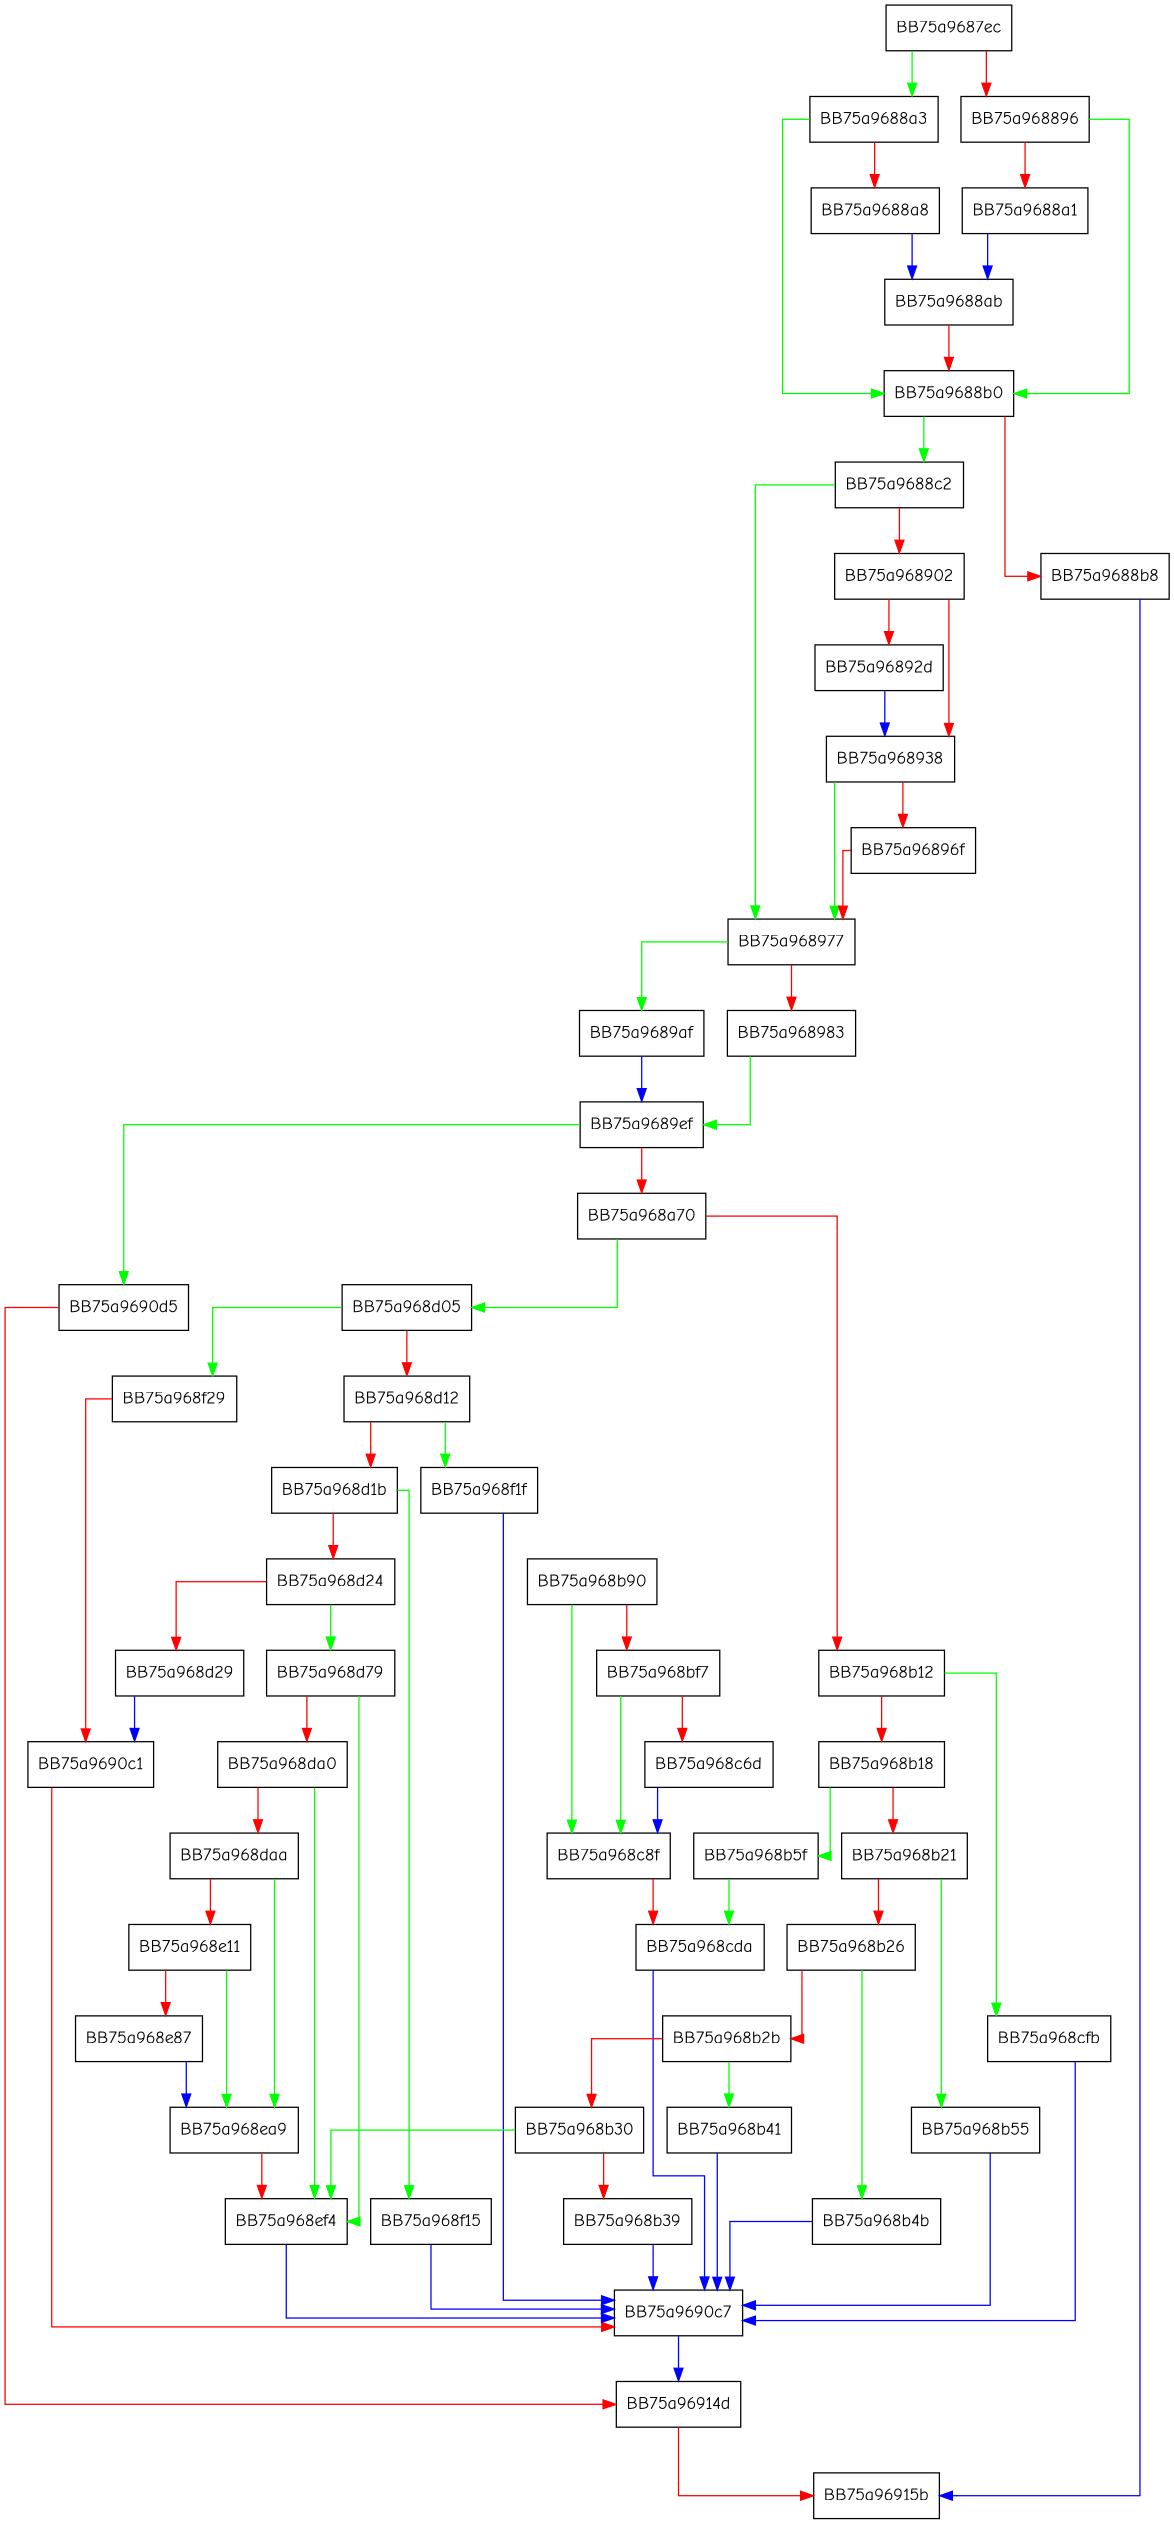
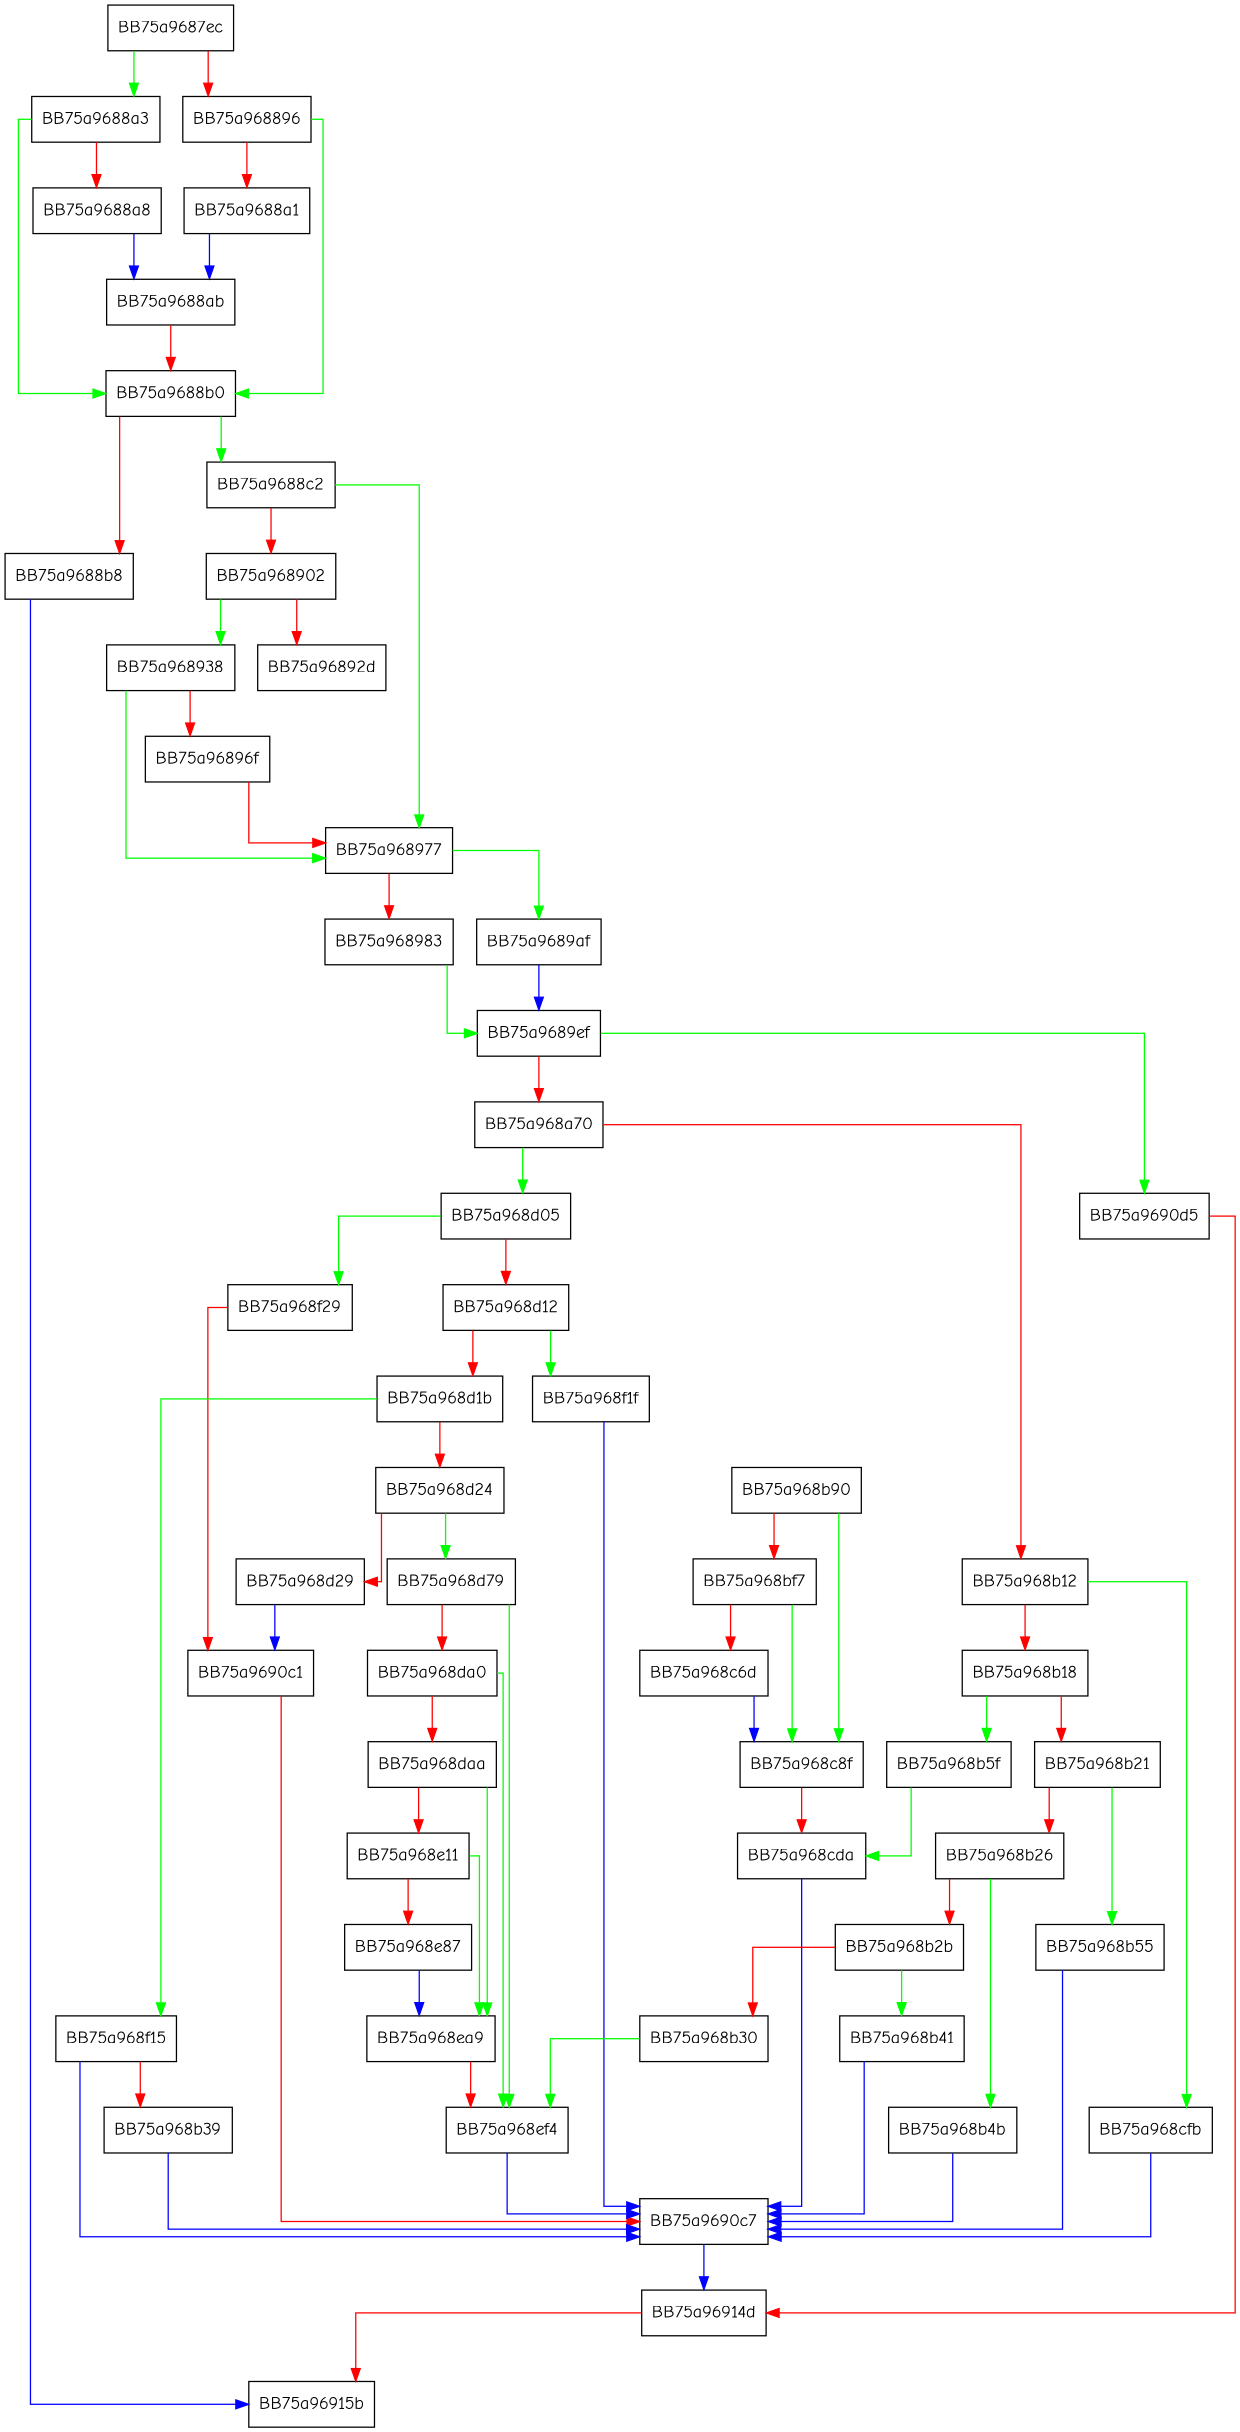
(949, 661) -> (221, 616)
(885, 707) -> none
(604, 2169) -> (140, 2078)
